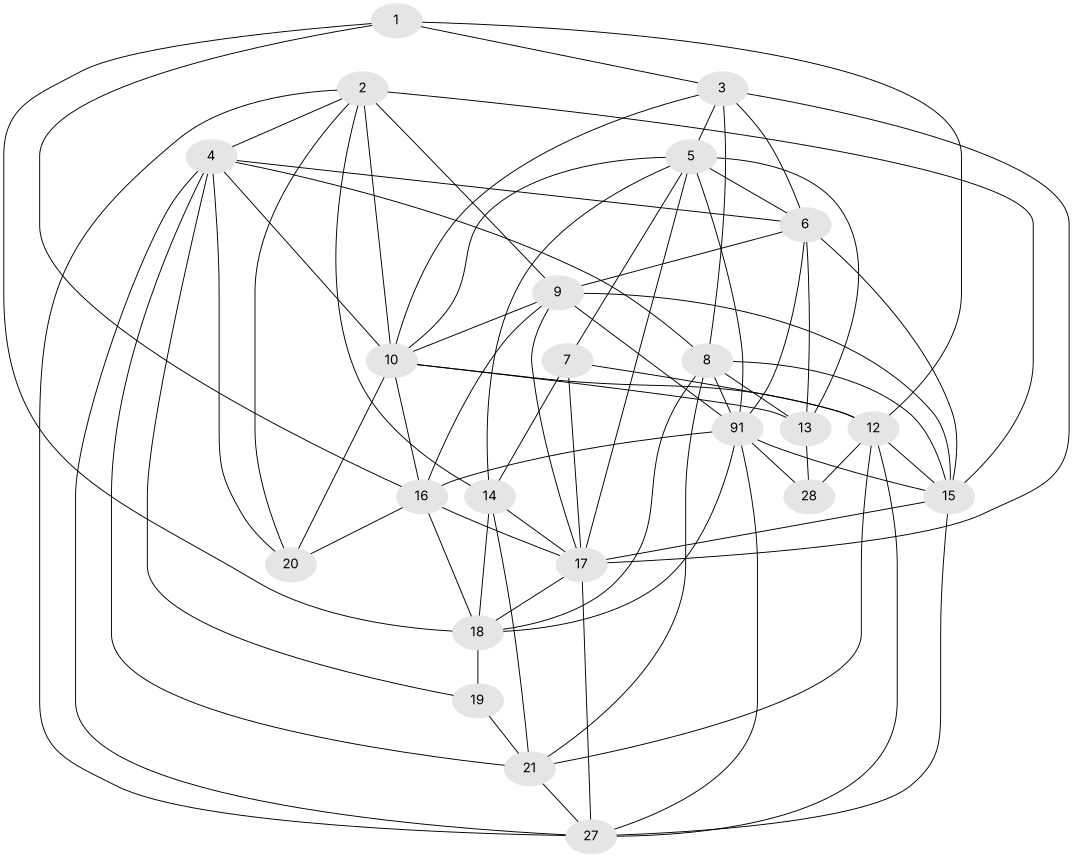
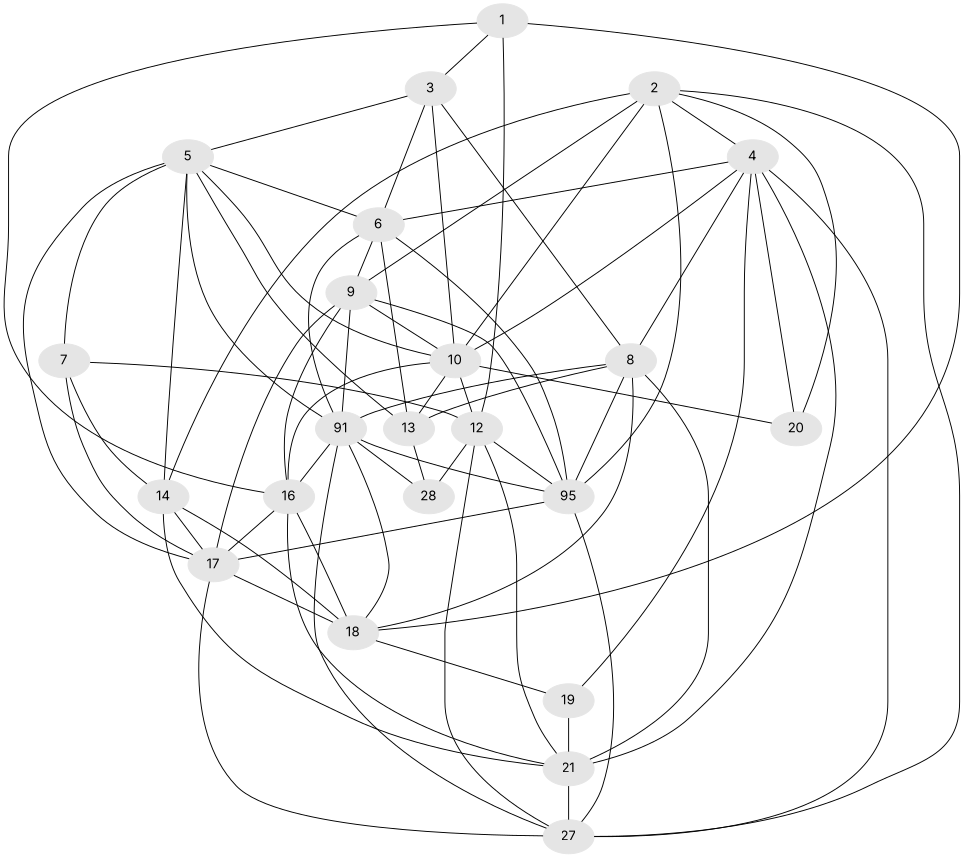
(1069, 402) -> none
(949, 497) -> (569, 497)
(357, 531) -> (361, 689)
